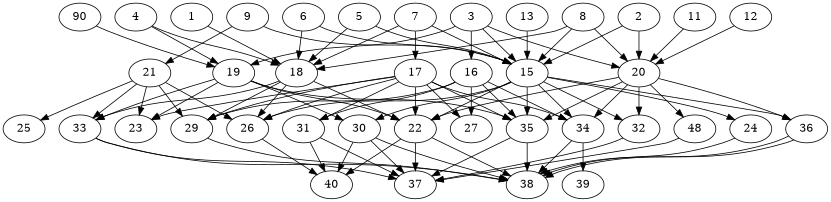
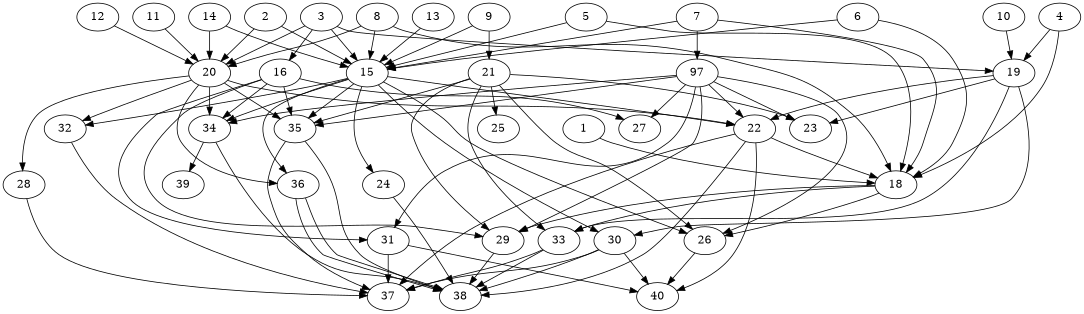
(80, 17) -> (1004, 17)
none -> (210, 17)
(415, 73) -> (697, 73)
(353, 99) -> (820, 158)
(377, 99) -> (366, 108)
(695, 129) -> (24, 185)
